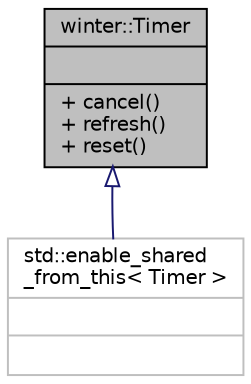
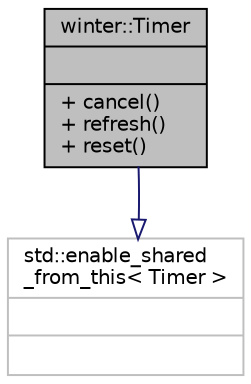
(112, 213) -> (139, 193)
